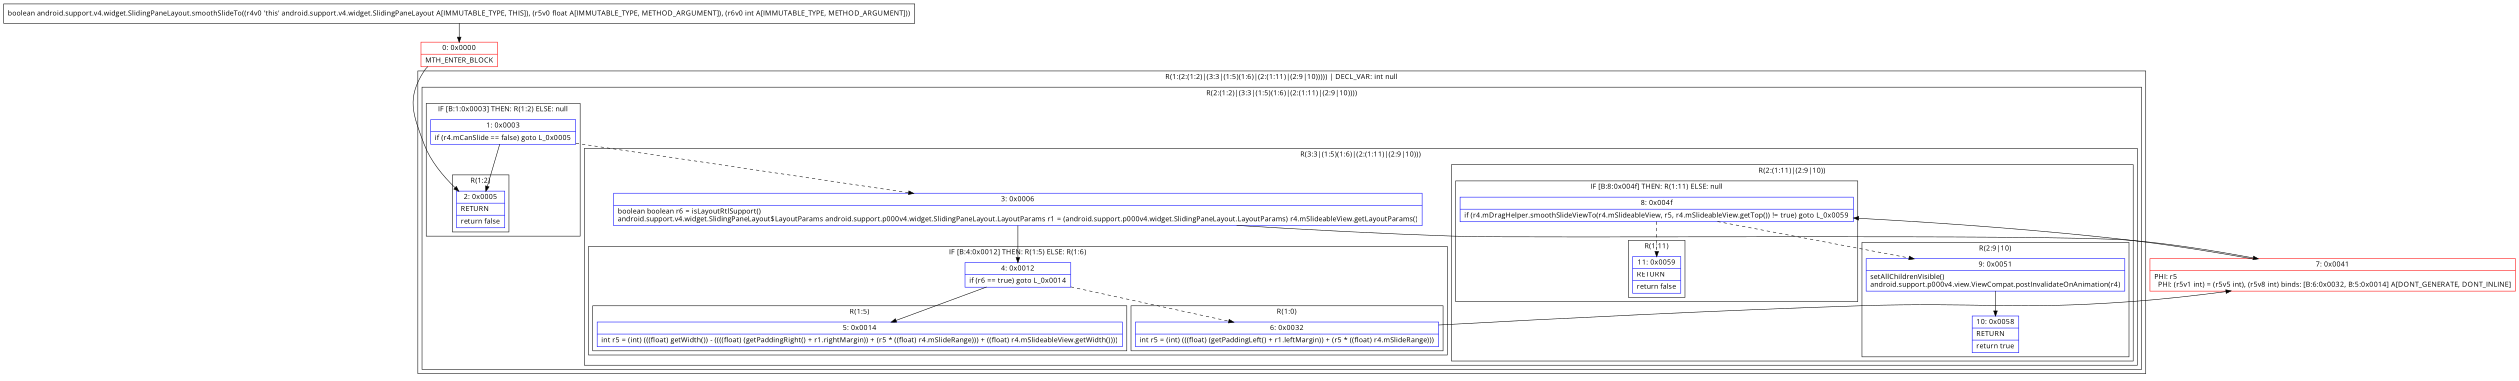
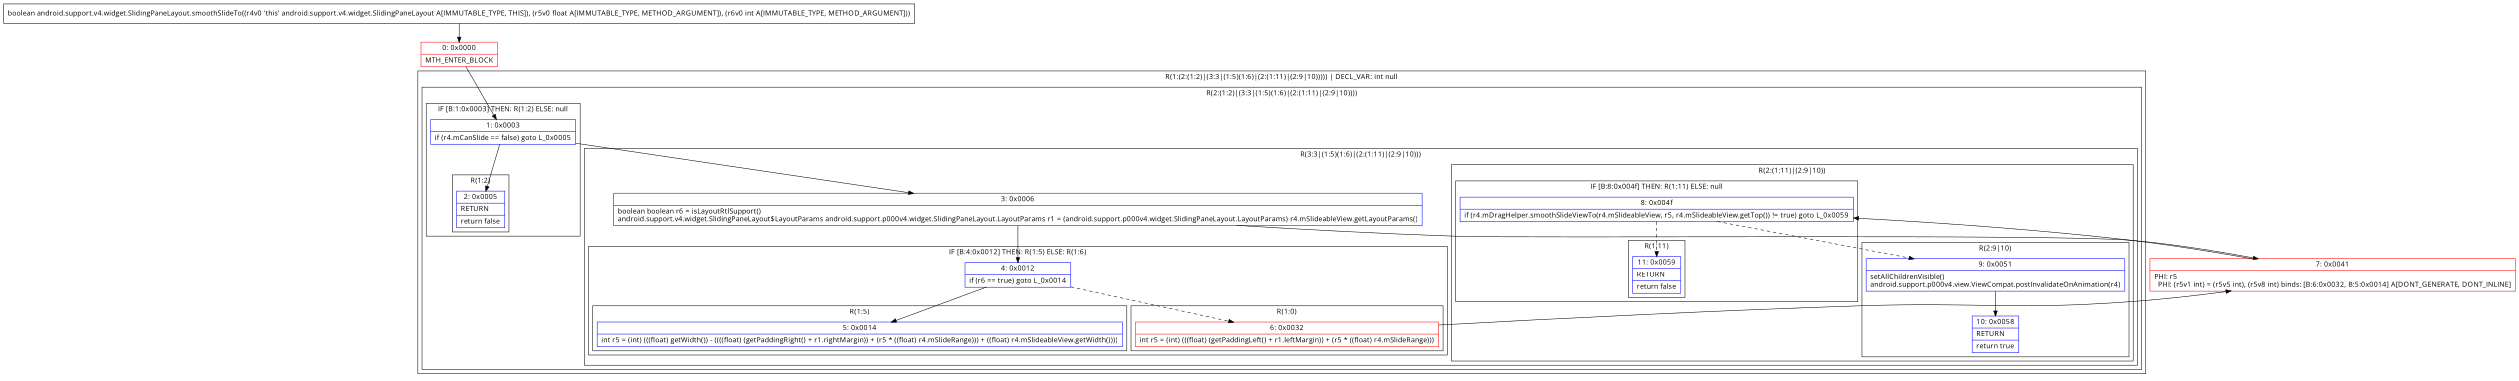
(414, 114) -> (480, 91)
(742, 168) -> (742, 168)
(1287, 334) -> (1287, 334)
